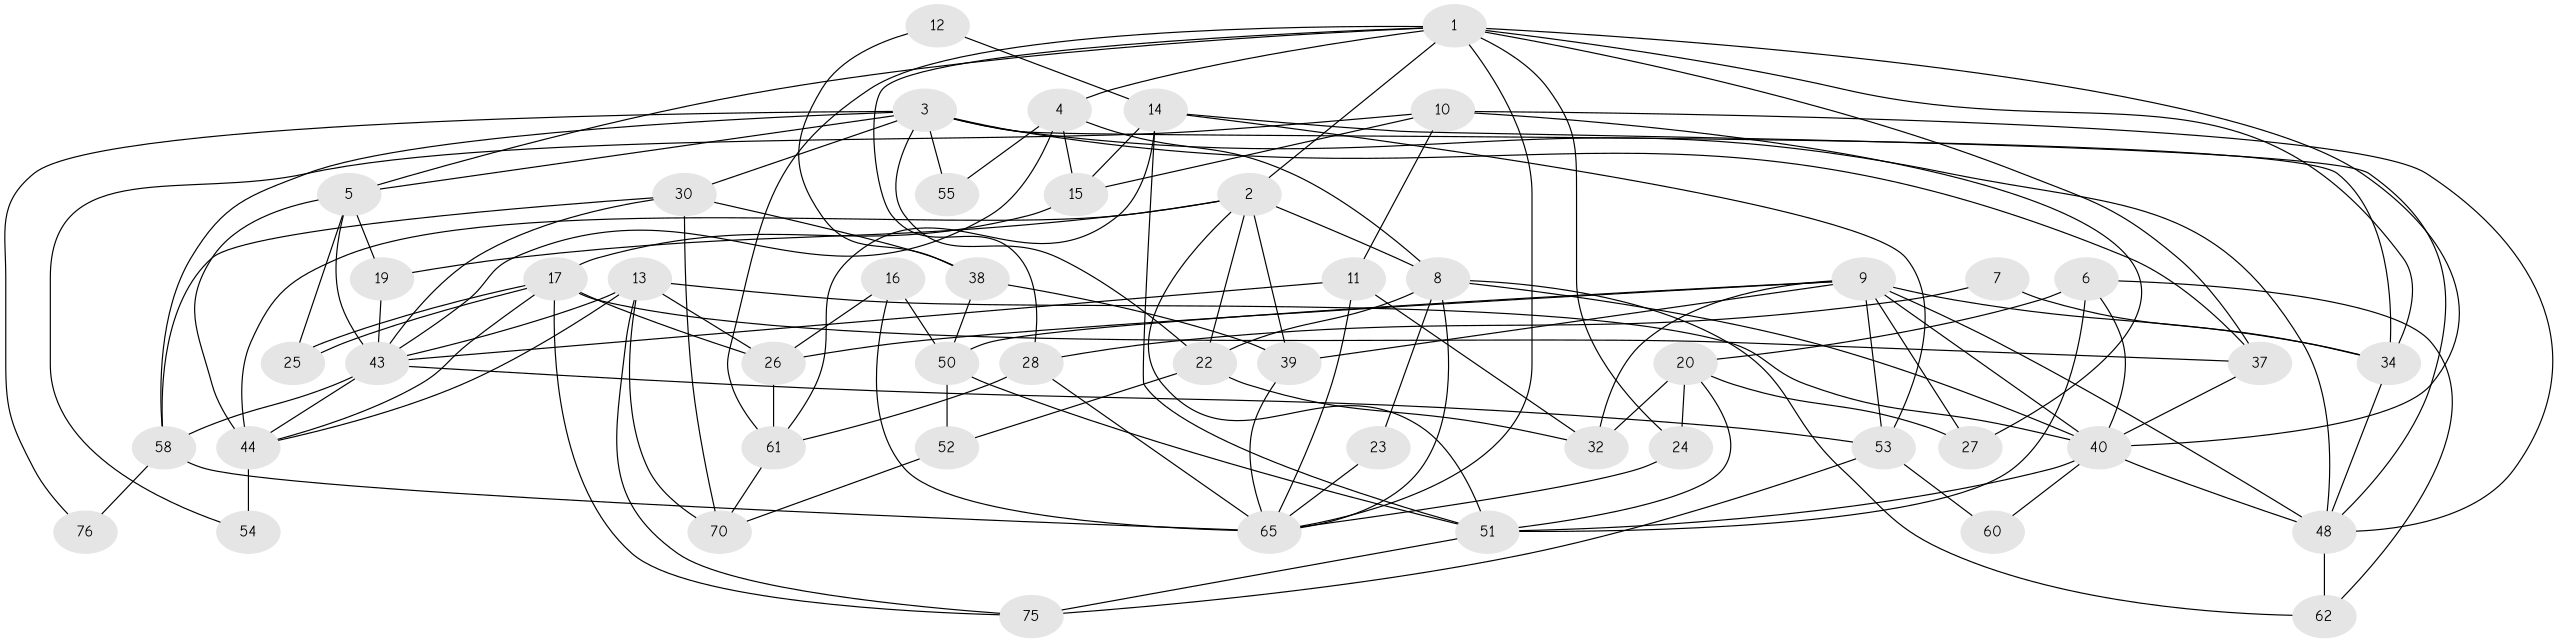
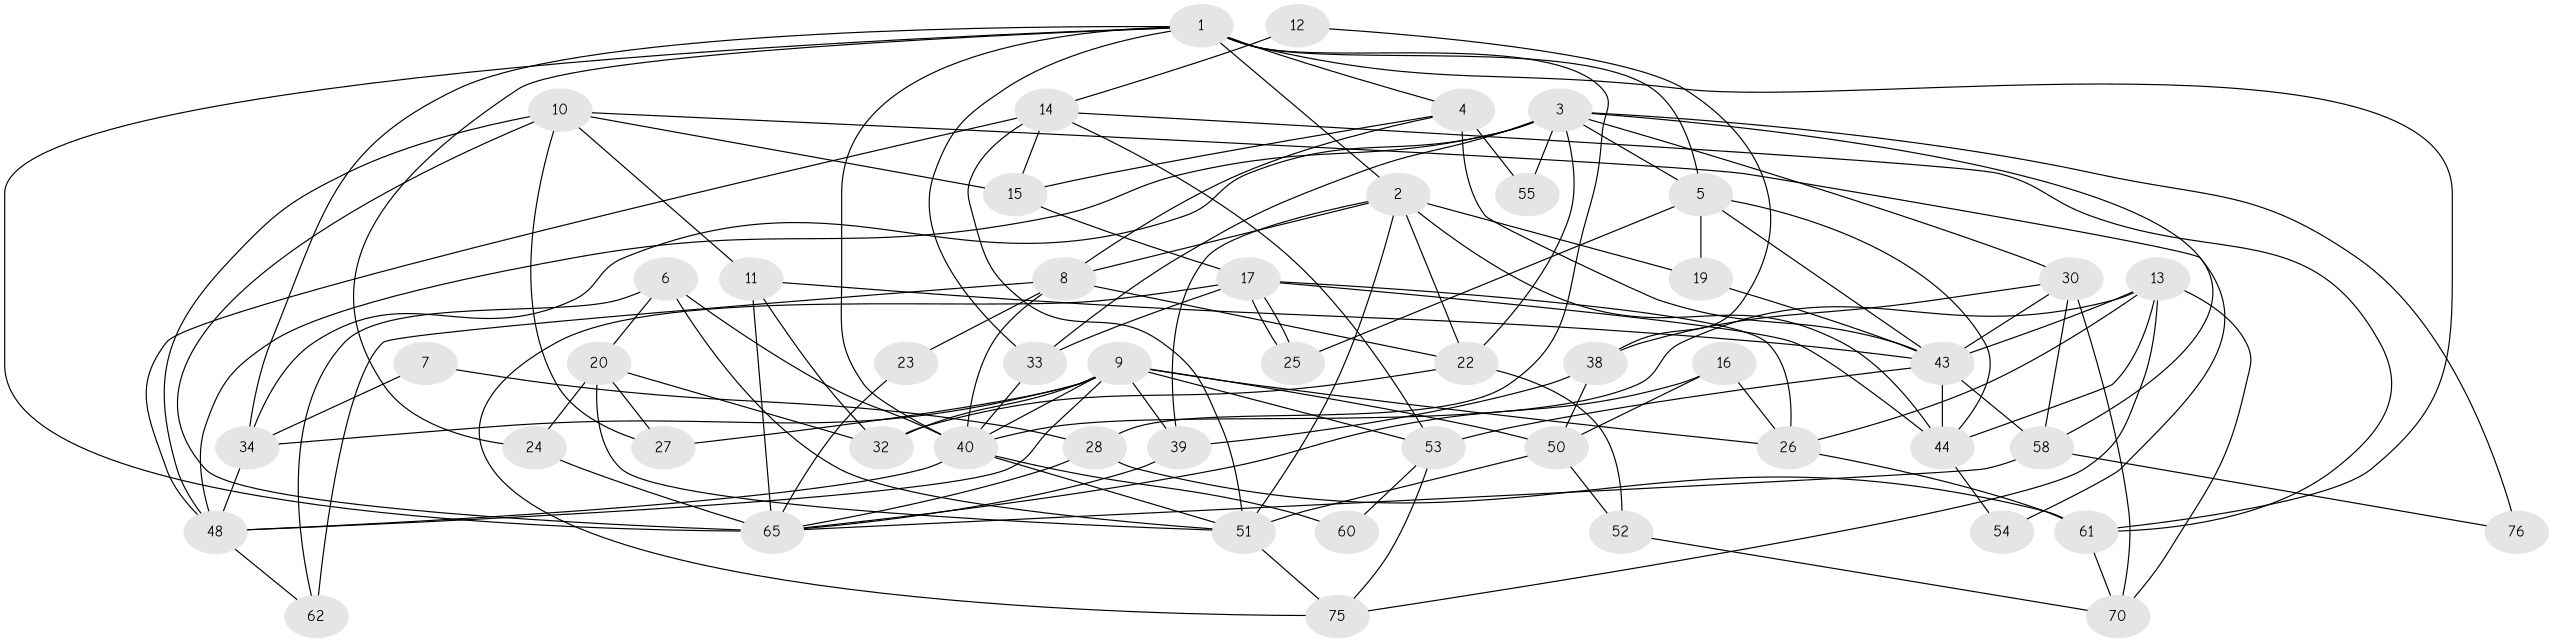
(2260, 363) -> (1035, 363)
(1430, 453) -> (193, 444)
